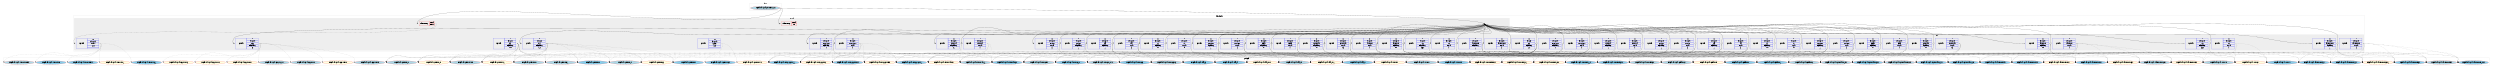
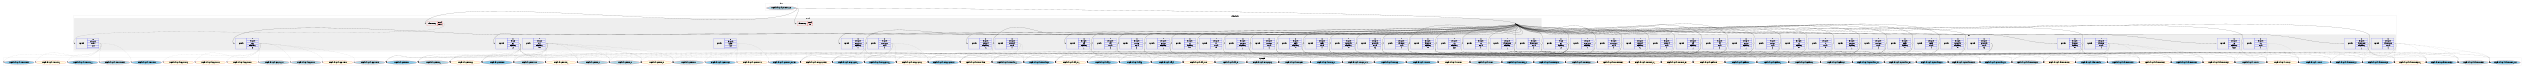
none -> (784, 62)
(2410, 62) -> (2442, 62)
